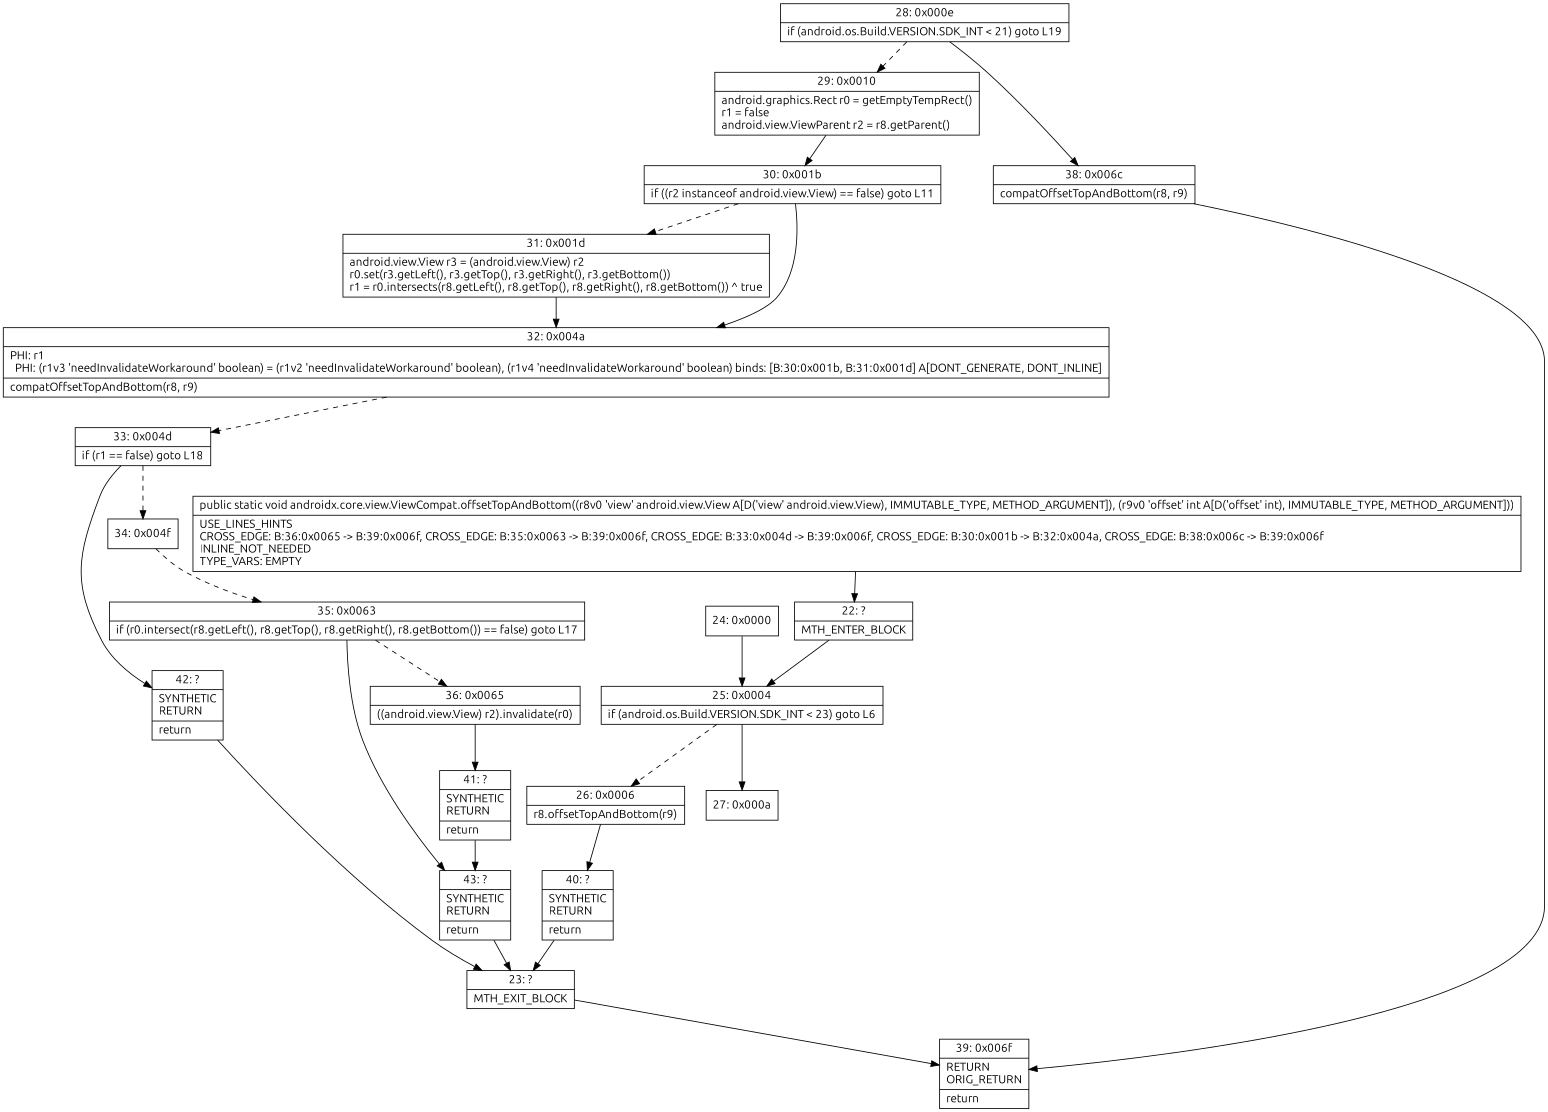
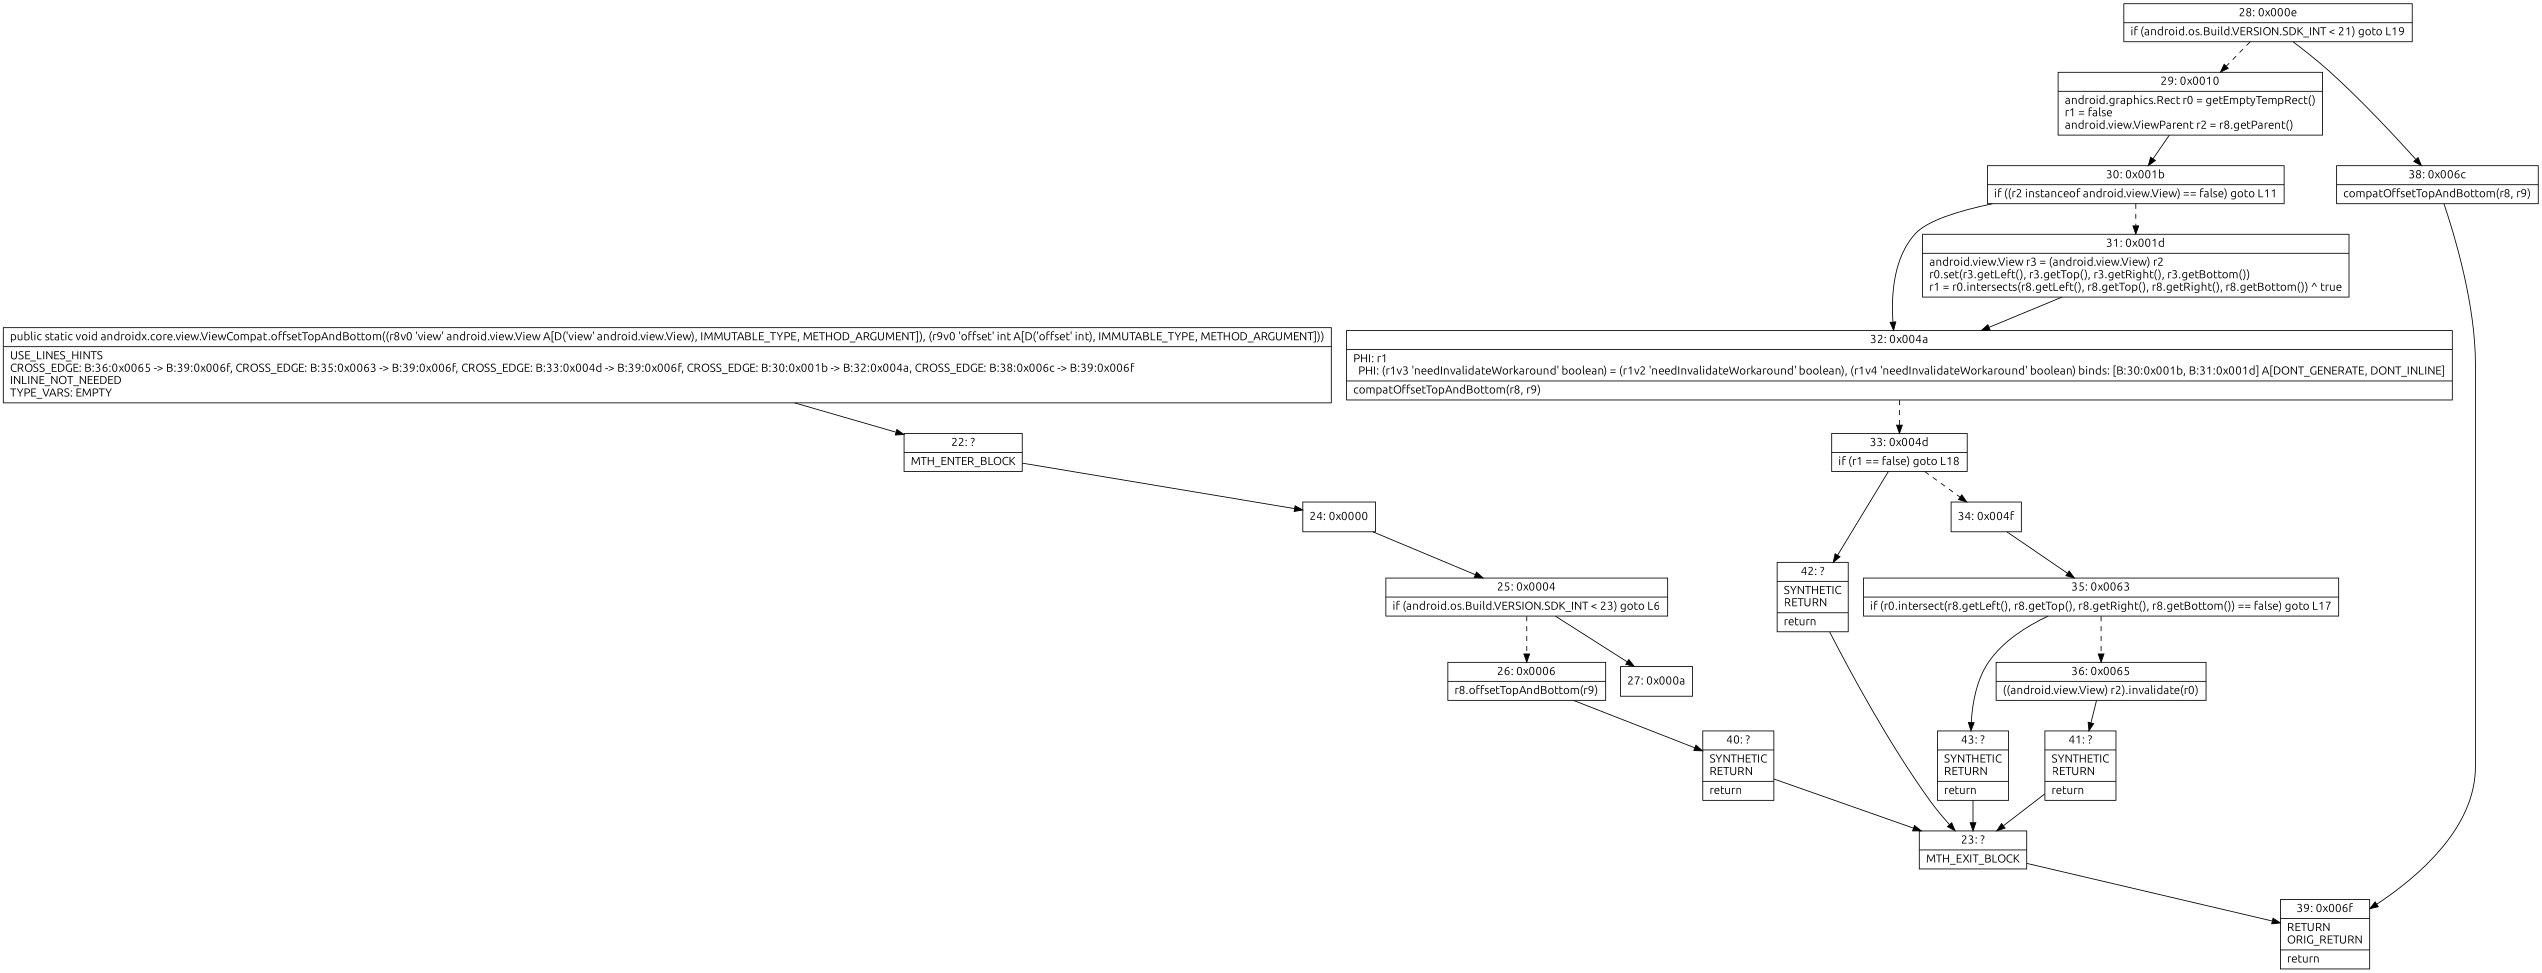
(201, 580) -> (2037, 553)
(801, 661) -> (1158, 486)
(475, 851) -> (2024, 810)
